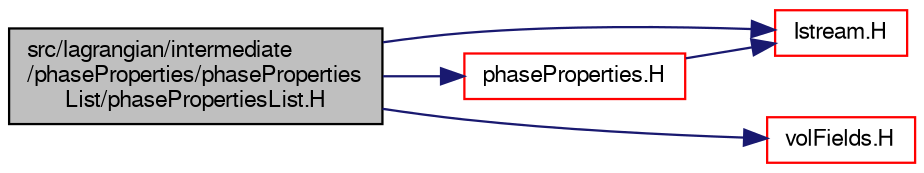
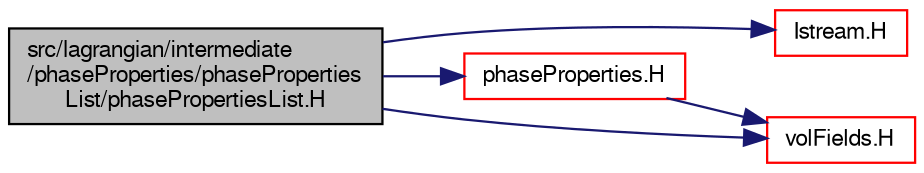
(719, 53) -> (705, 107)
